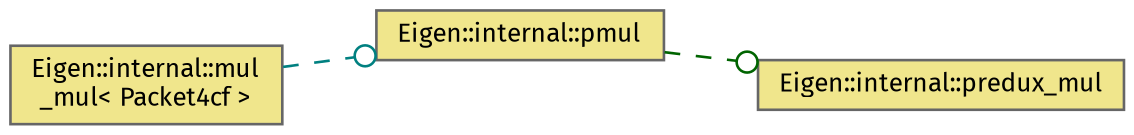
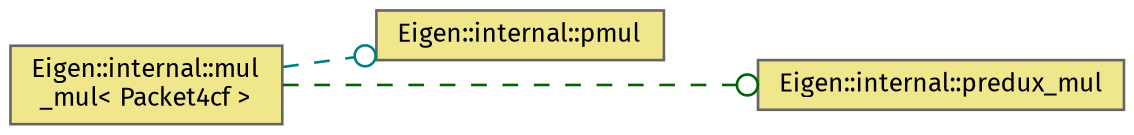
(700, 57) -> (510, 85)
